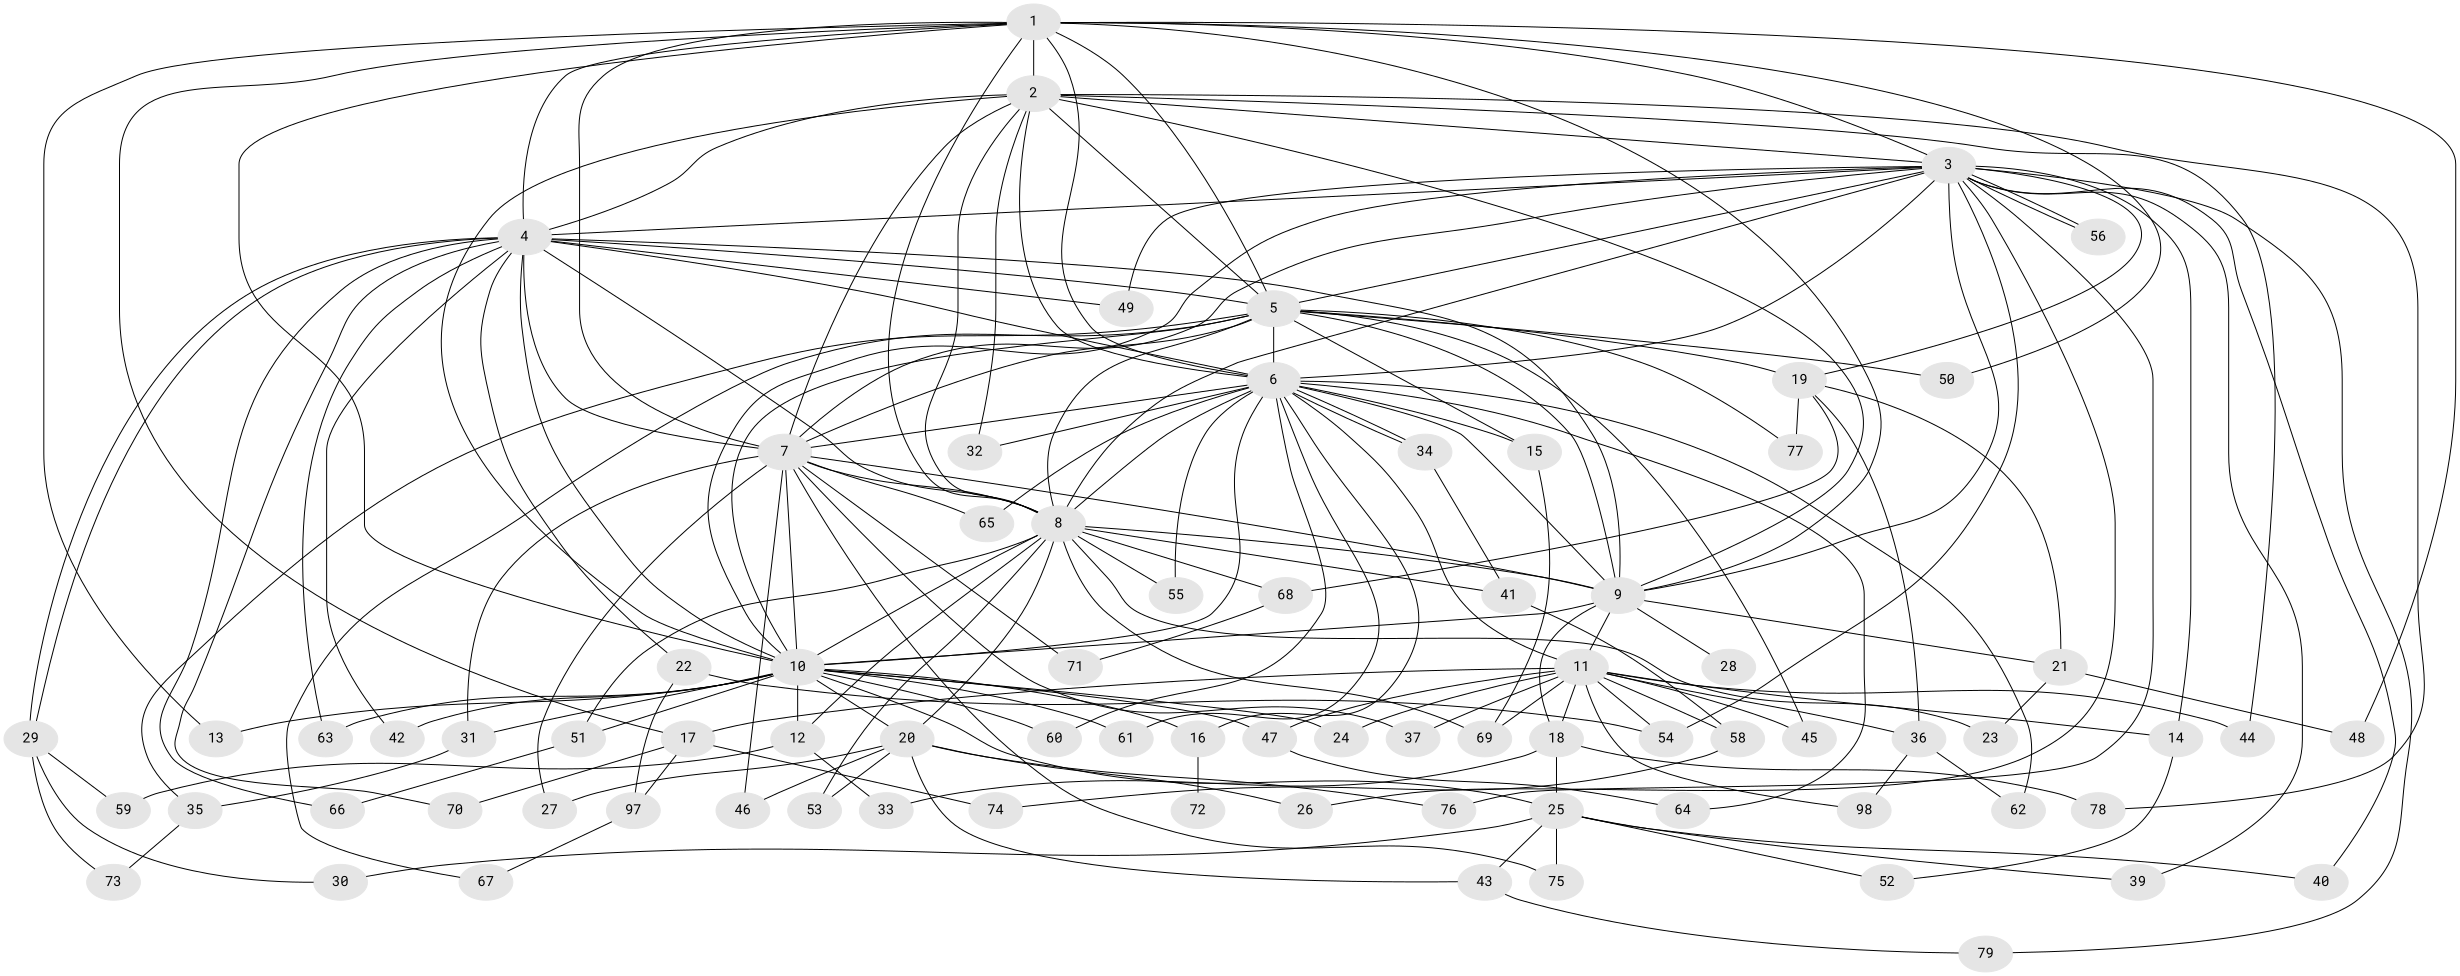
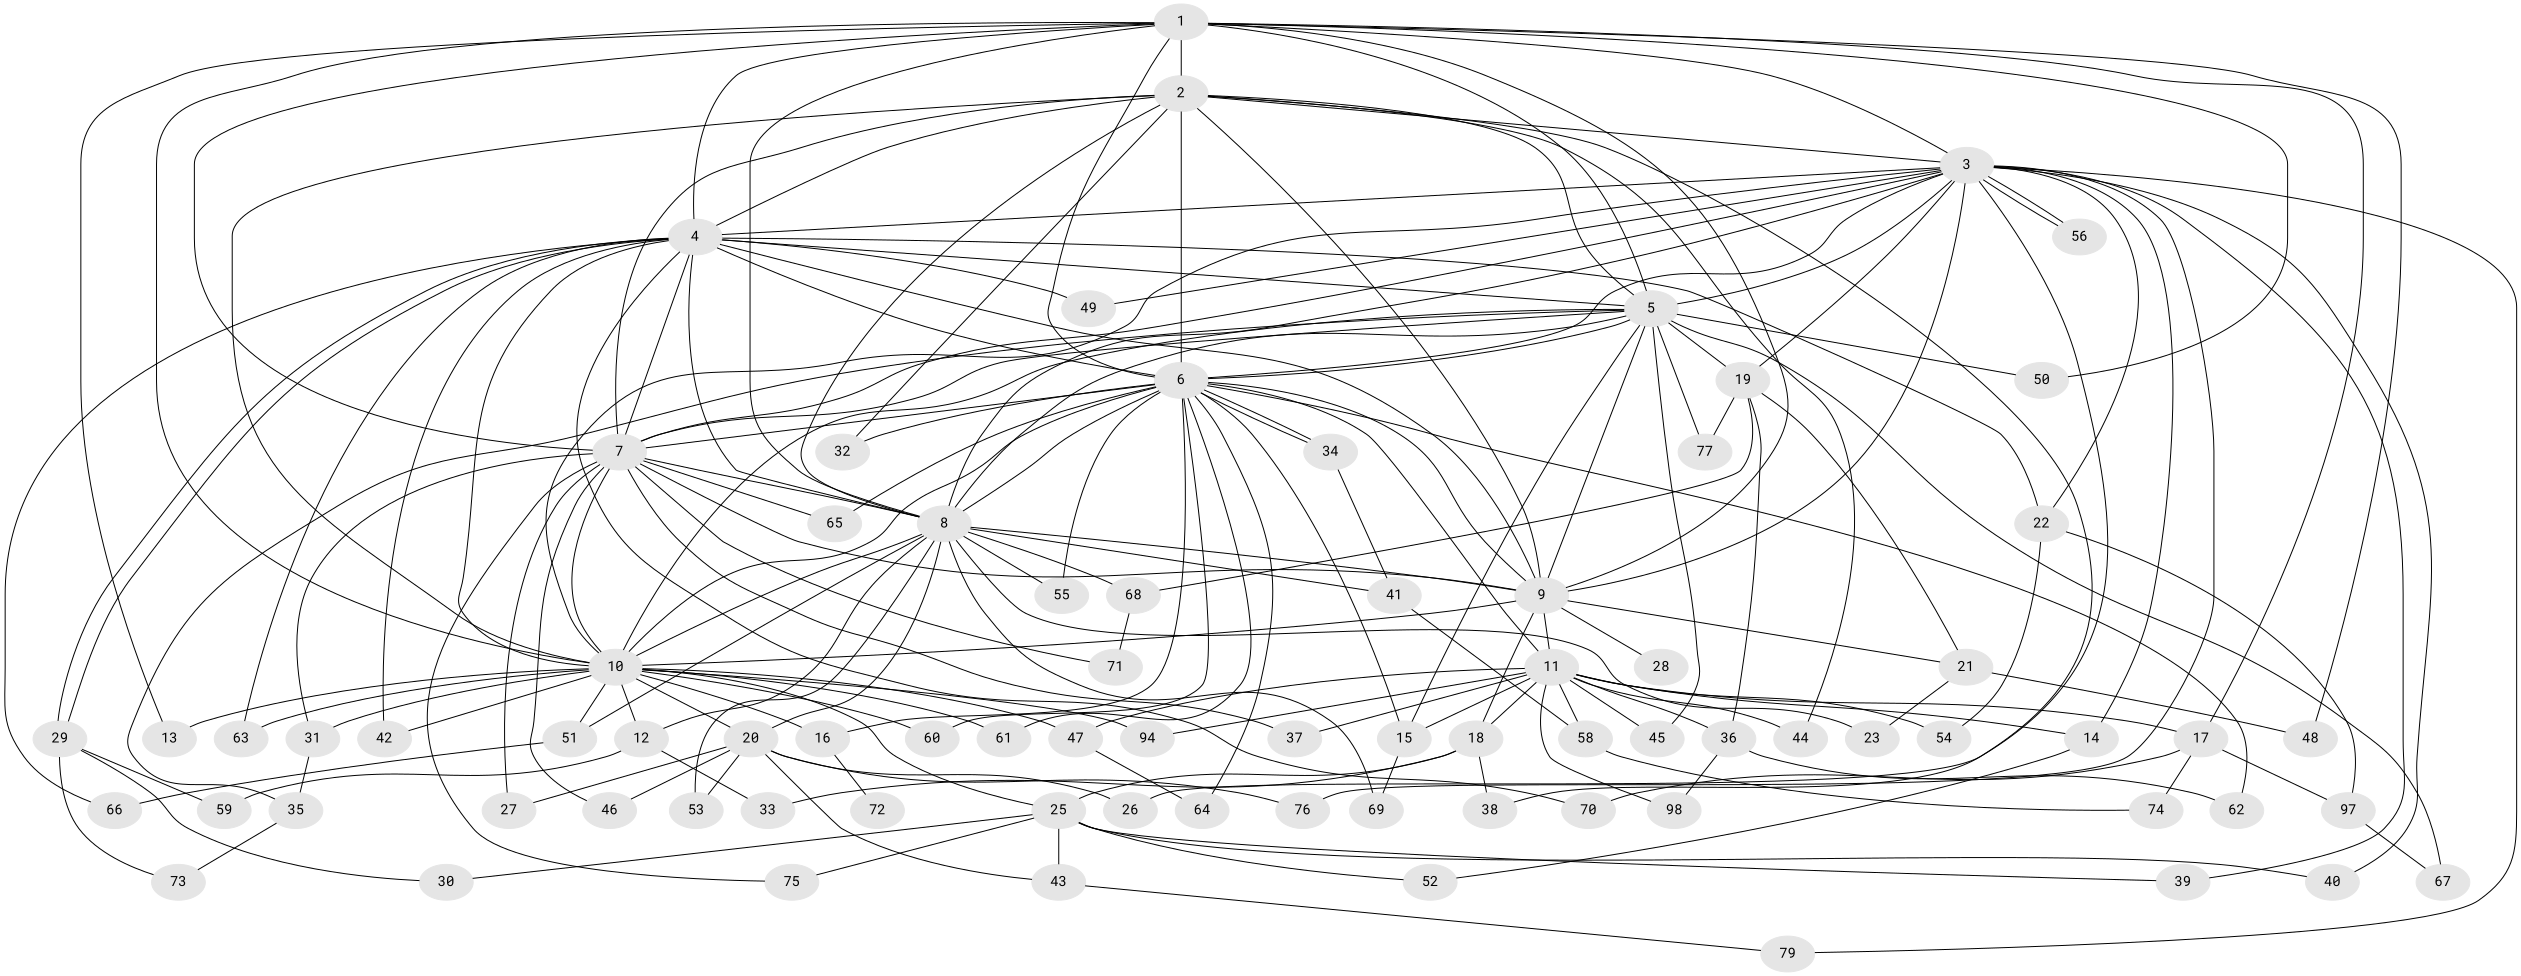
(1972, 518) -> (2138, 303)
(1533, 703) -> (1478, 703)
(1341, 739) -> (1147, 739)
(2098, 811) -> (1490, 811)
